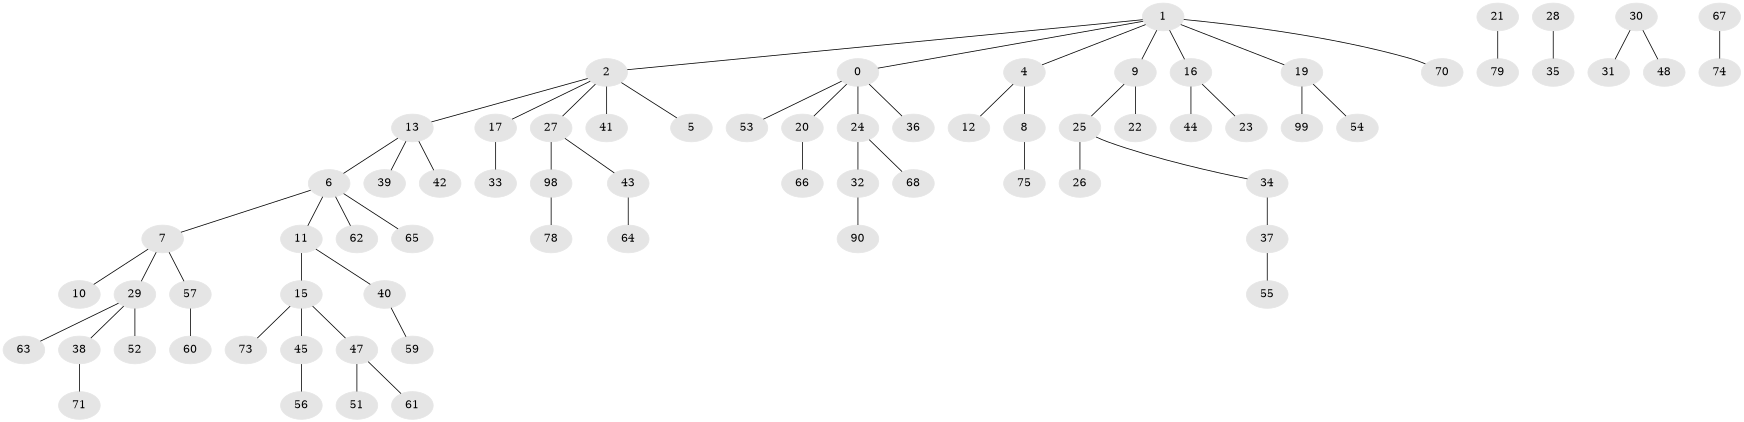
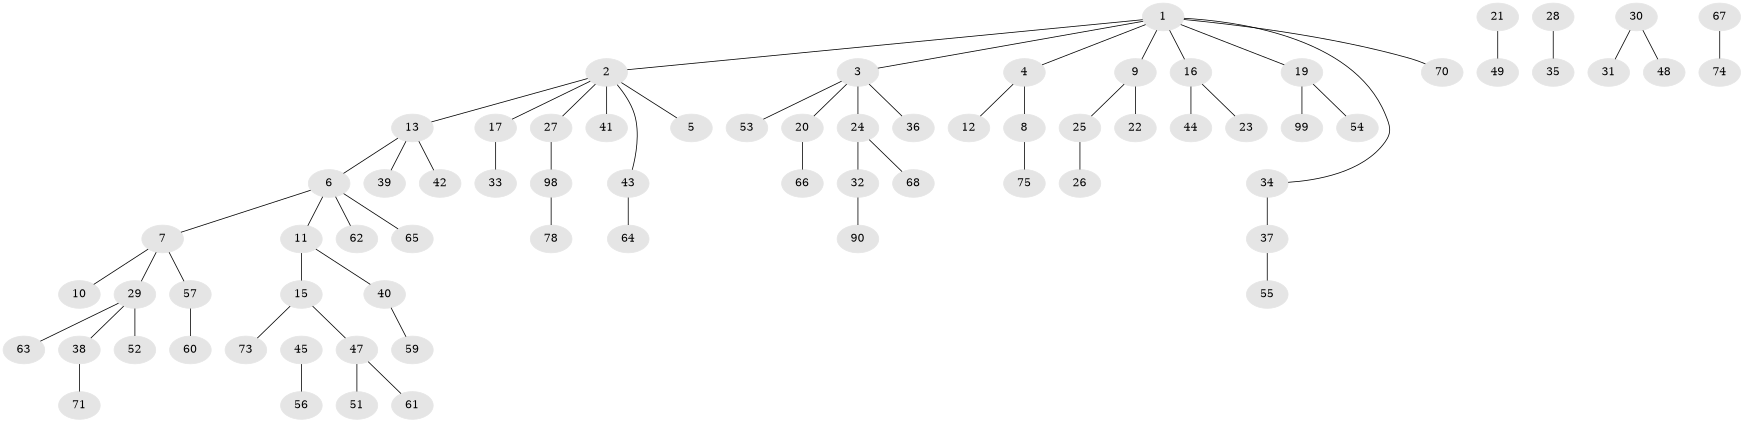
(858, 72) -> (858, 72)
(1498, 72) -> (1498, 72)
(590, 156) -> (637, 125)
(1171, 161) -> (1357, 76)
(301, 322) -> none
